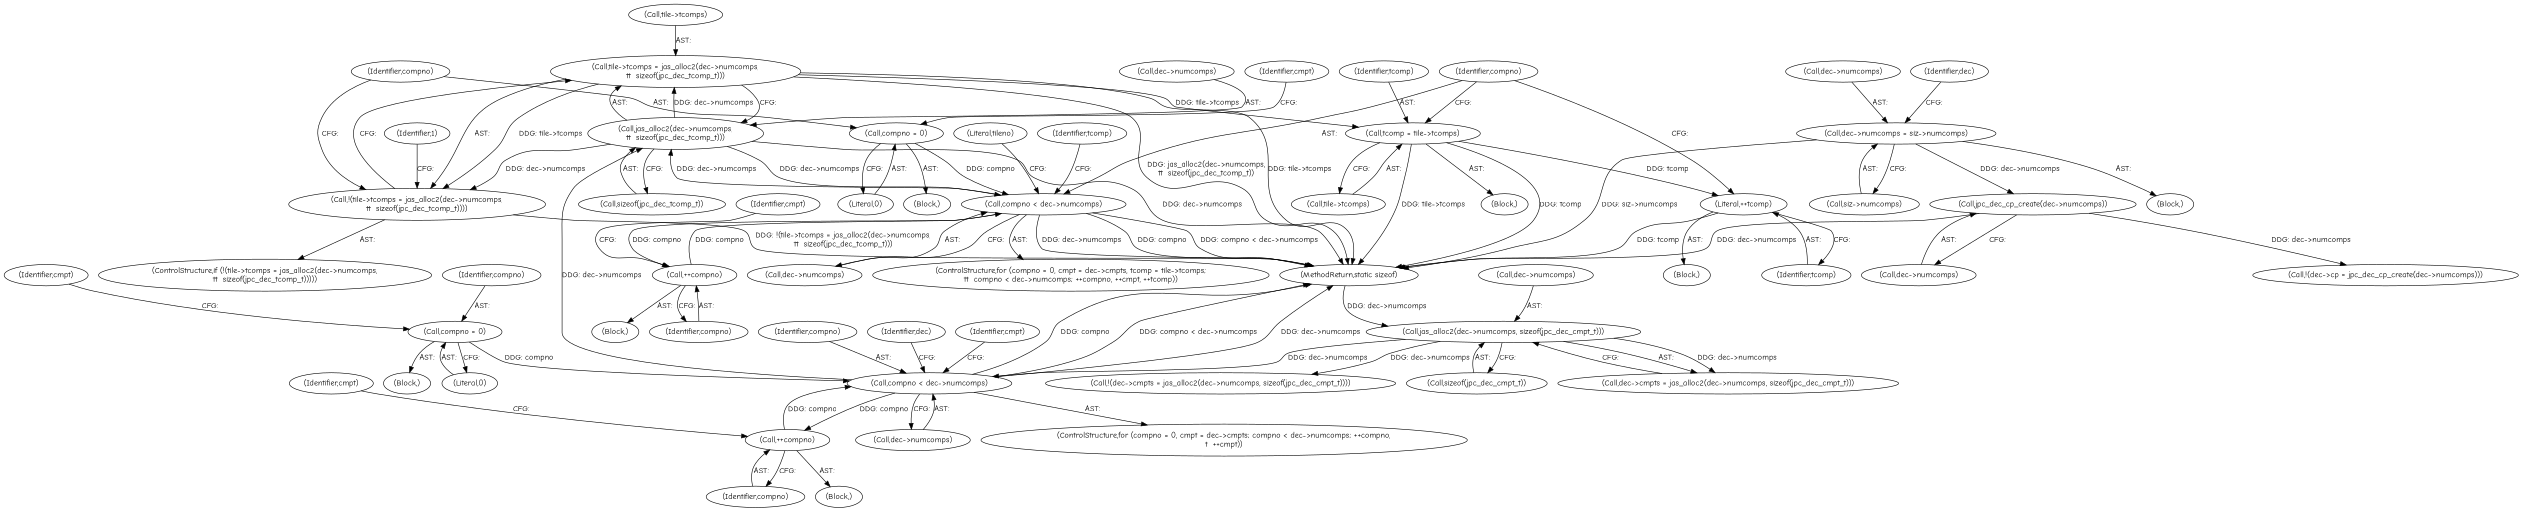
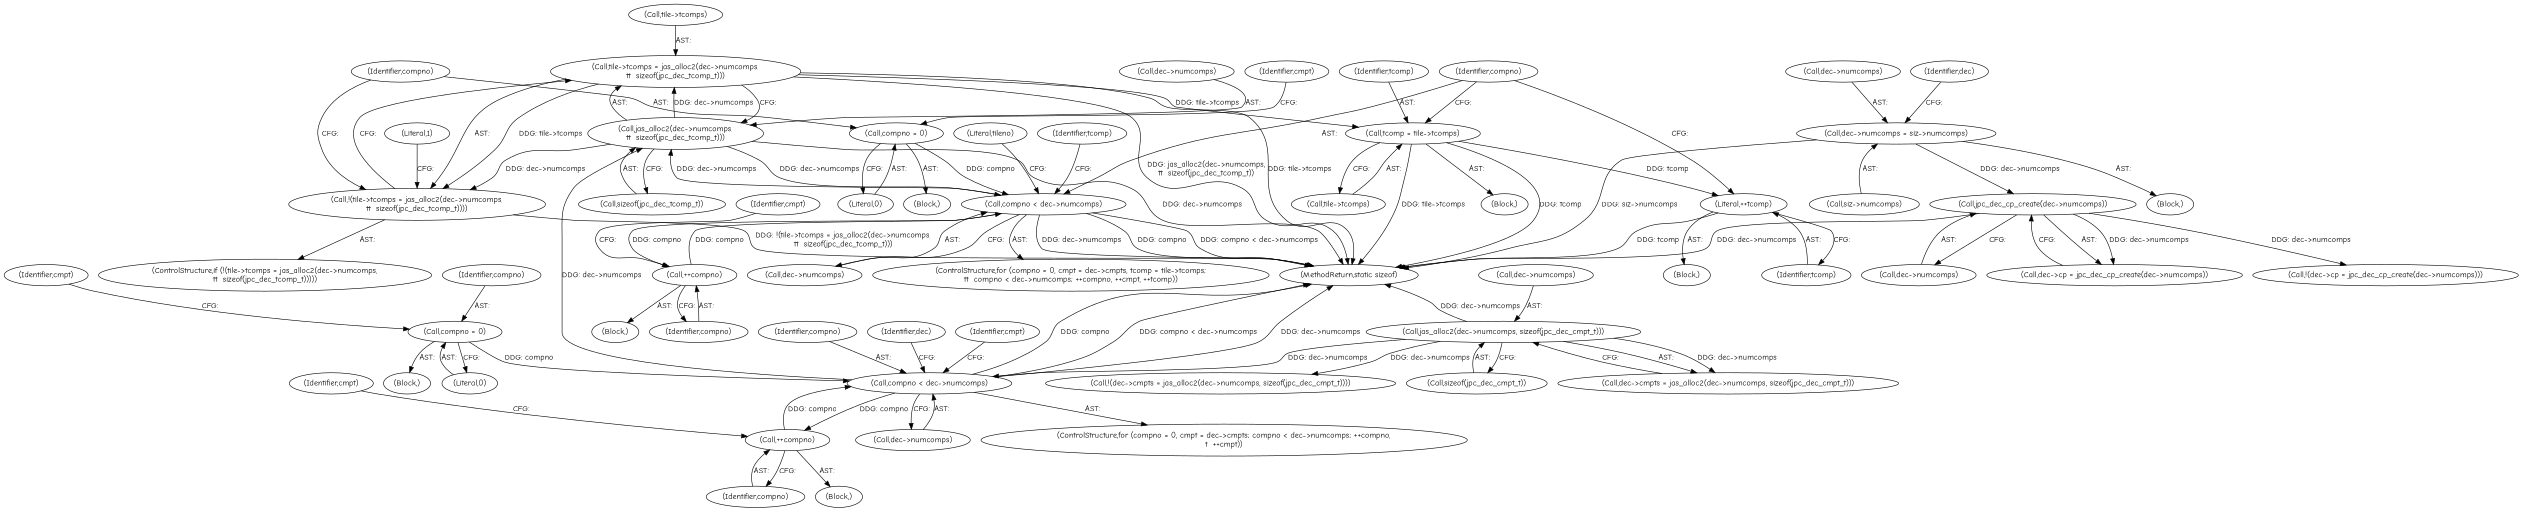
(417, 133) -> (417, 133)
(1888, 167) -> none
none -> (2115, 275)
(1352, 315) -> (1430, 302)
